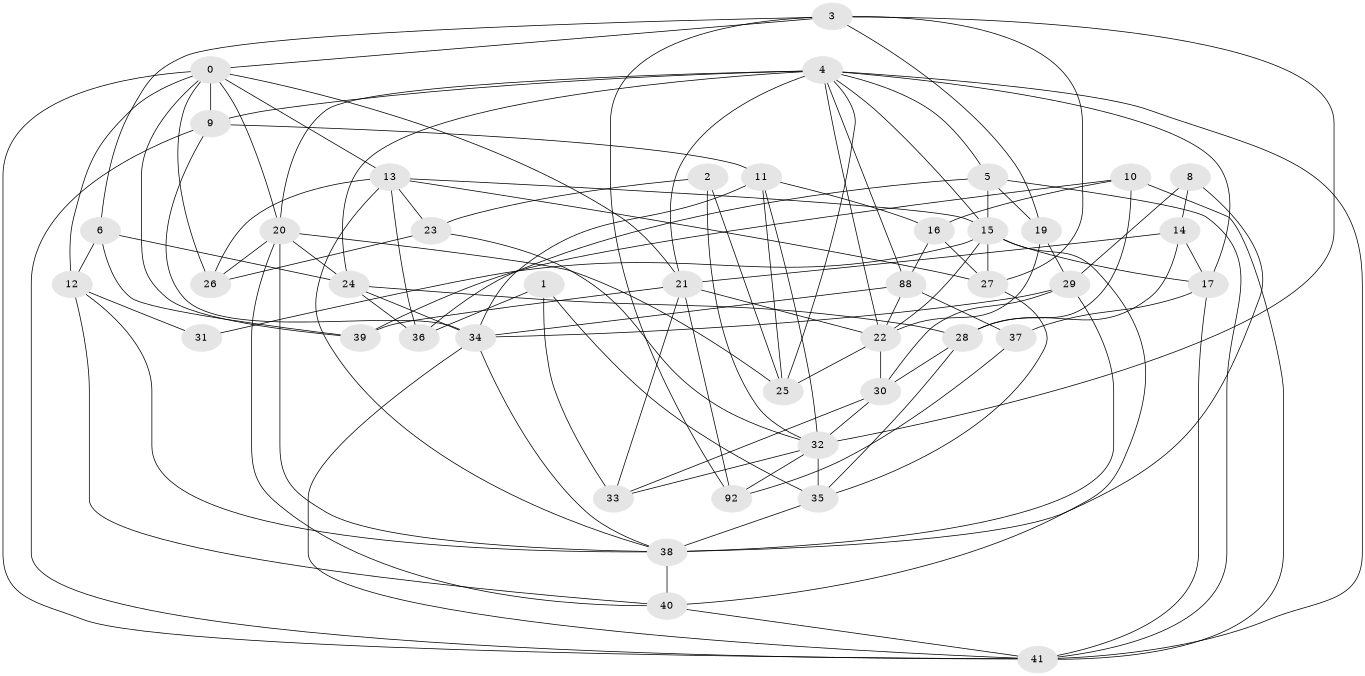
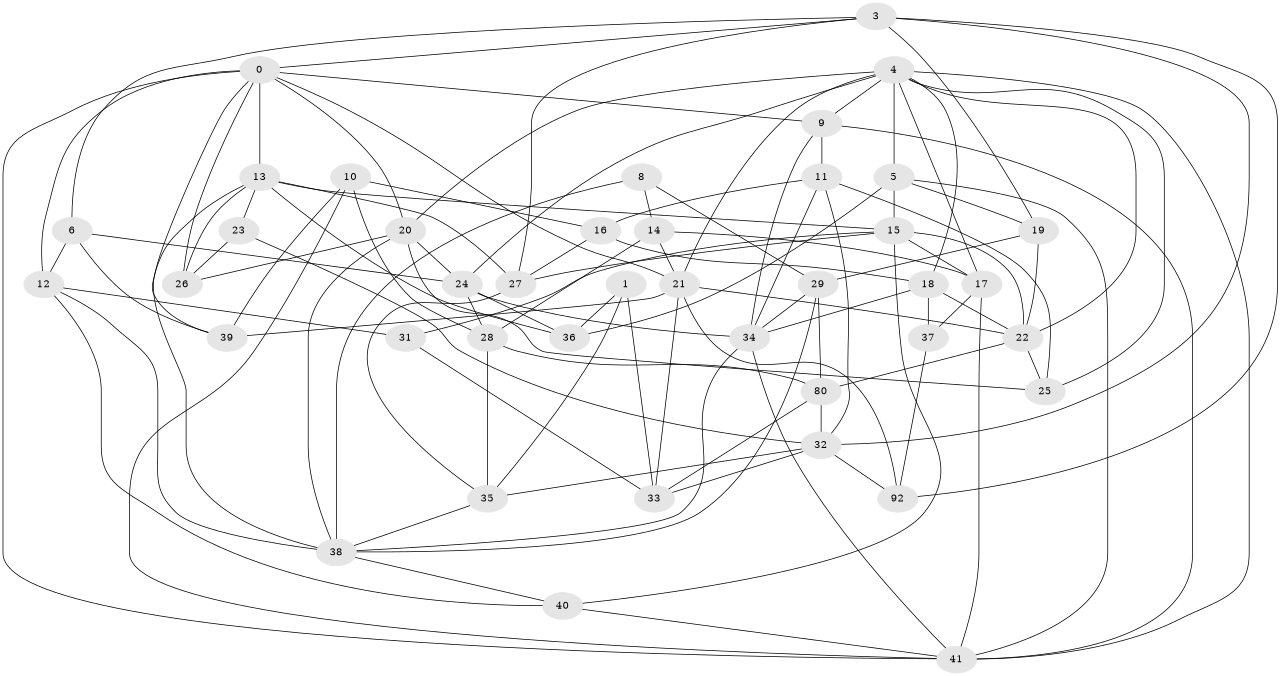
(912, 145) -> none
(708, 177) -> none
(906, 284) -> (928, 284)
(881, 392) -> (821, 392)
none -> (530, 418)
(327, 537) -> none
